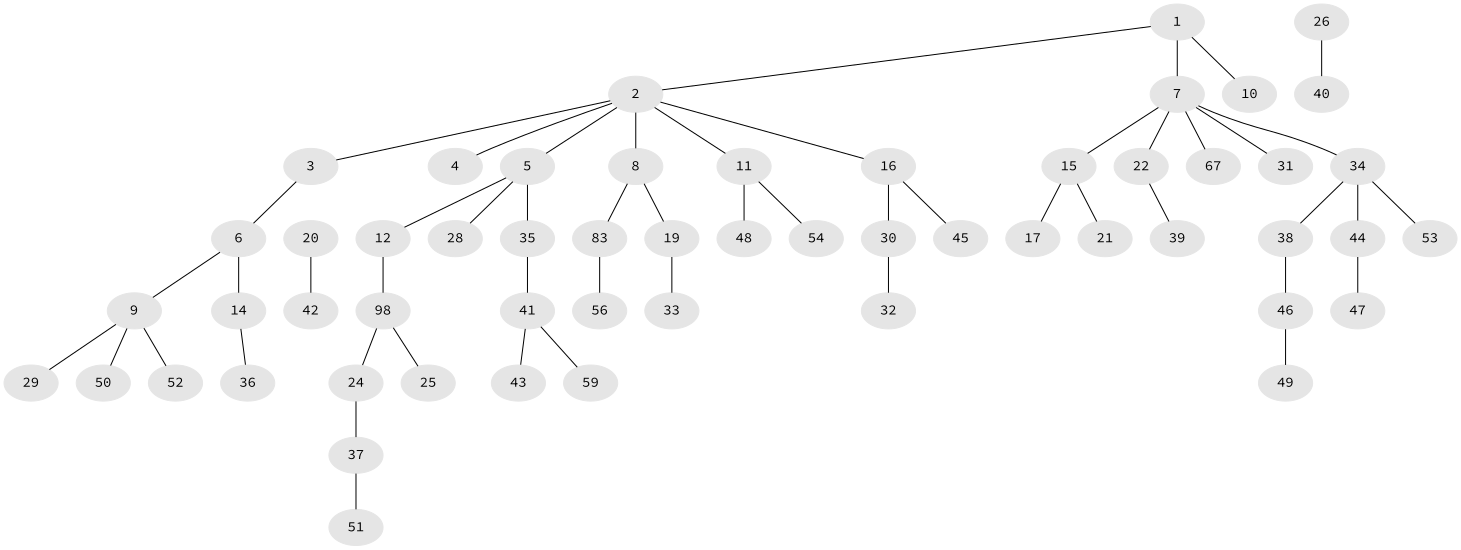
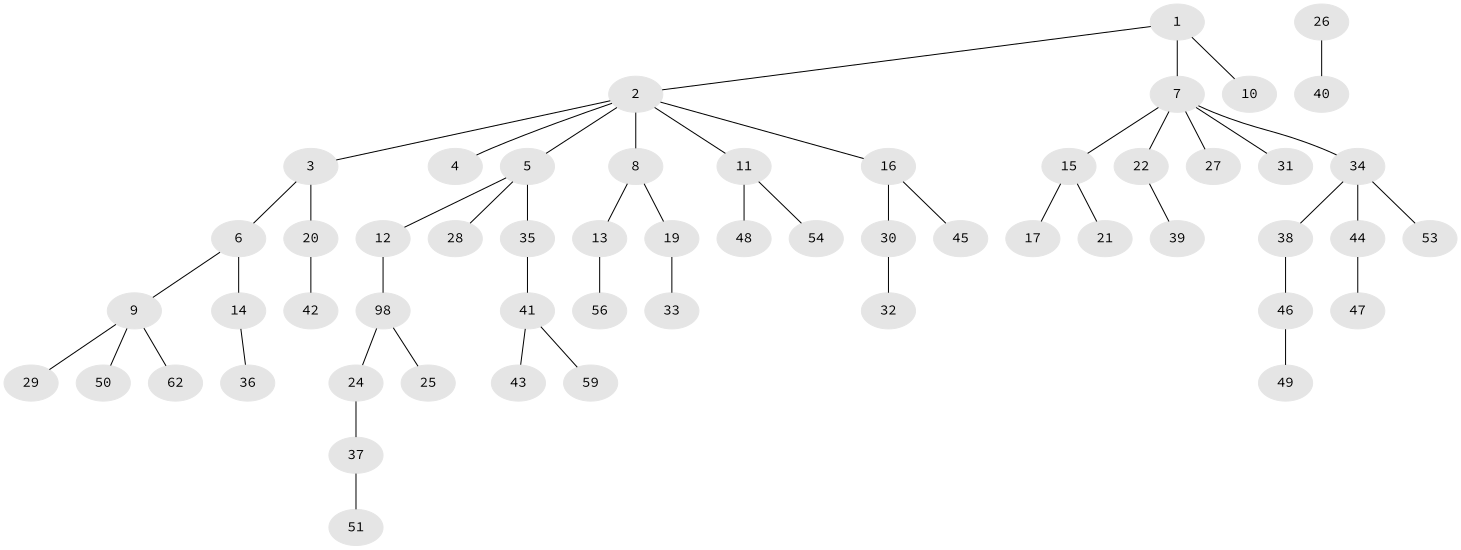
(1213, 166) -> (1213, 166)
none -> (311, 203)
(600, 239) -> (600, 239)
(175, 383) -> (175, 383)
